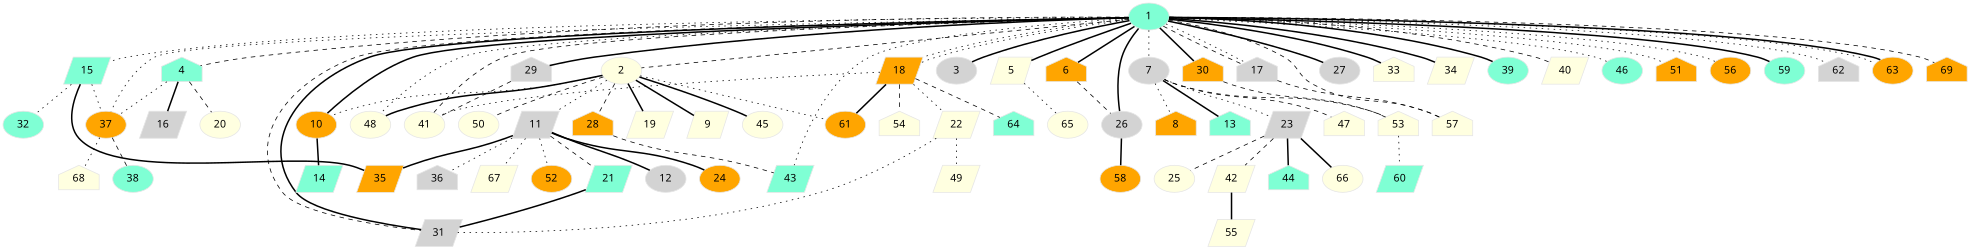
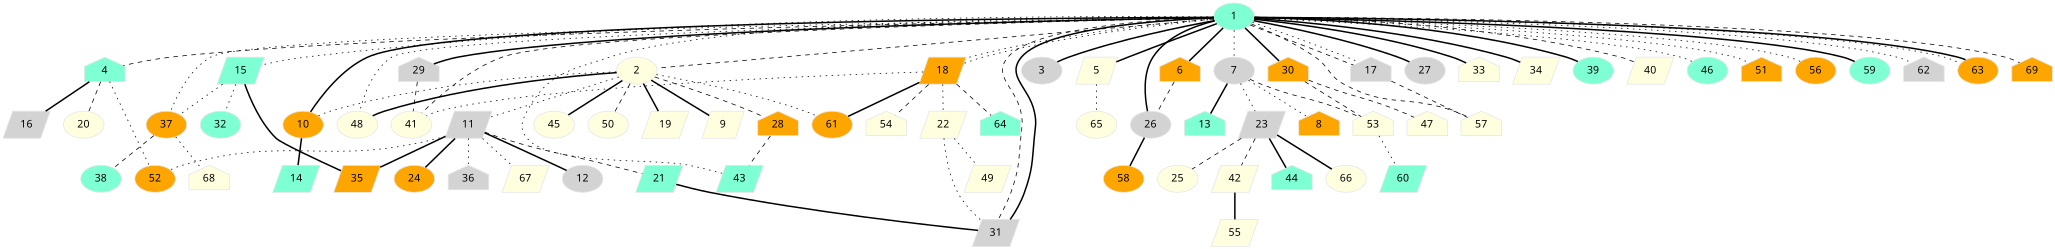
(143, 98) -> (129, 124)
(1286, 103) -> (1362, 98)
